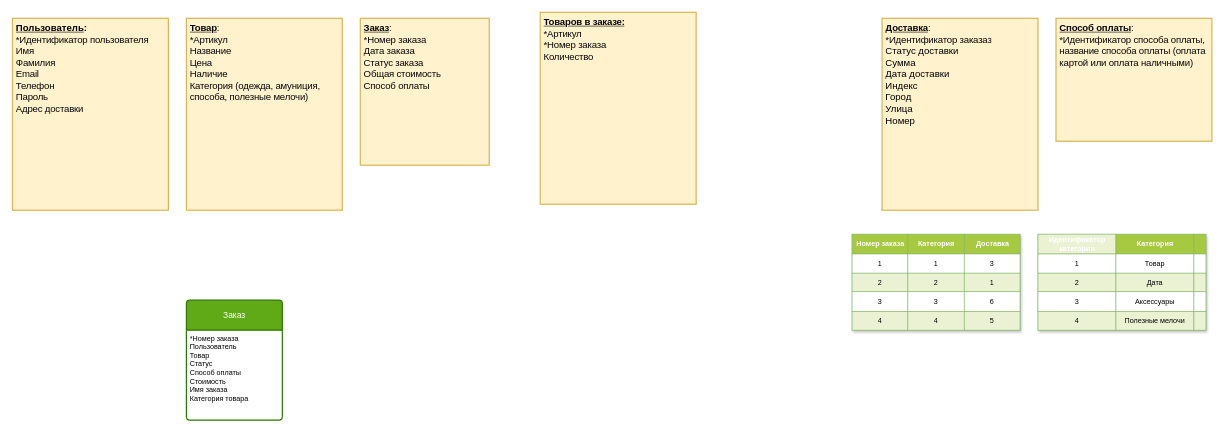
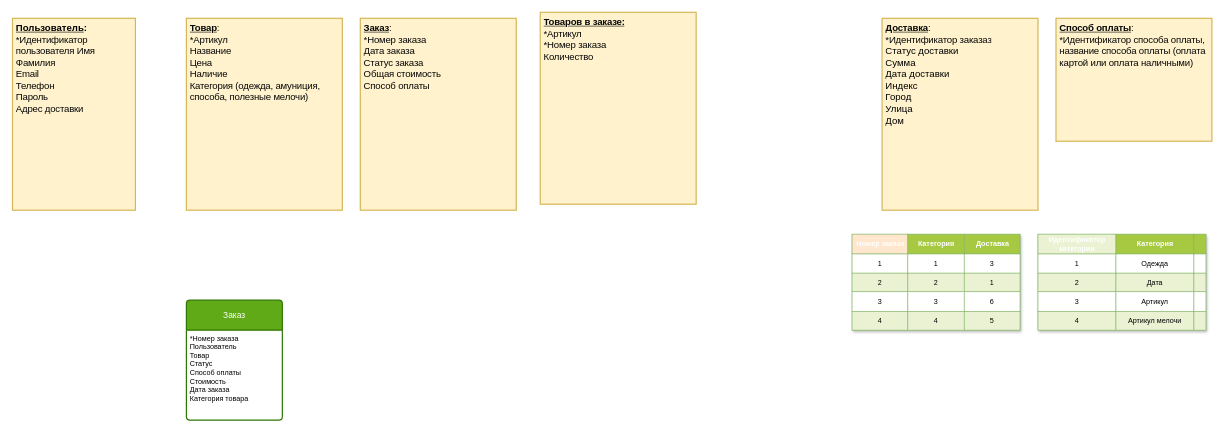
(929, 61) -> (929, 61)
(425, 92) -> (438, 114)
(90, 114) -> (74, 114)
(880, 244) -> (880, 244)
(1155, 264) -> (1155, 264)
(1155, 302) -> (1155, 302)
(1155, 321) -> (1155, 321)
(221, 369) -> (221, 369)
